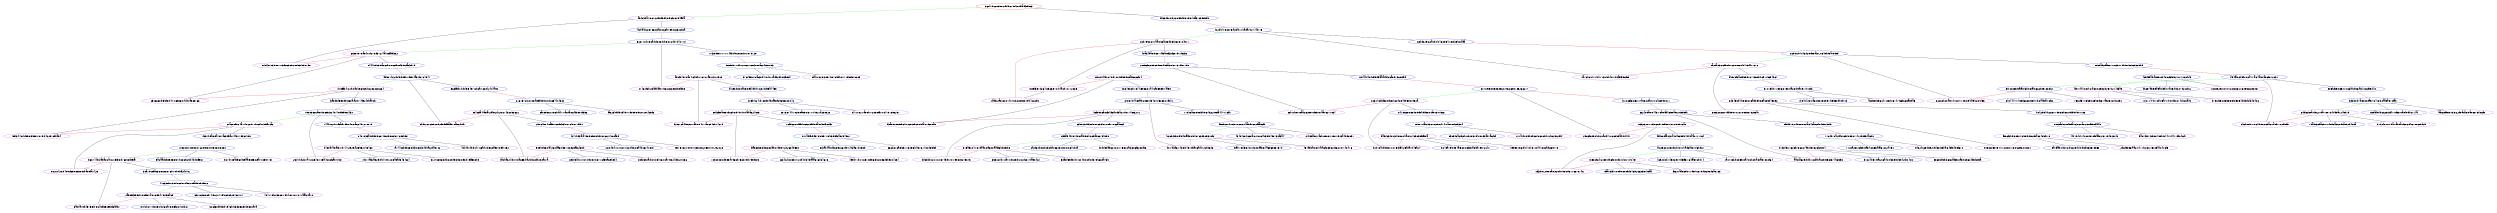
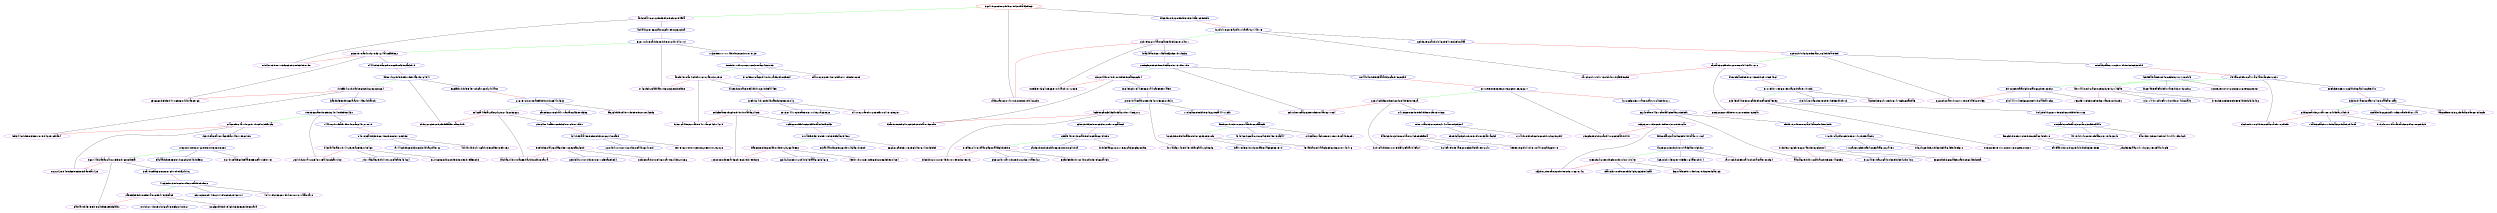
(1034, 95) -> (1009, 54)
(1456, 130) -> (1456, 130)
